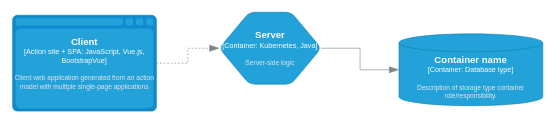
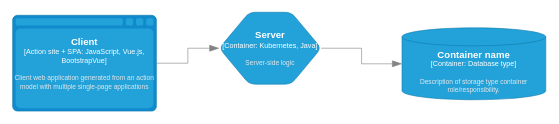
(188, 61) -> (188, 61)
(471, 70) -> (474, 64)
